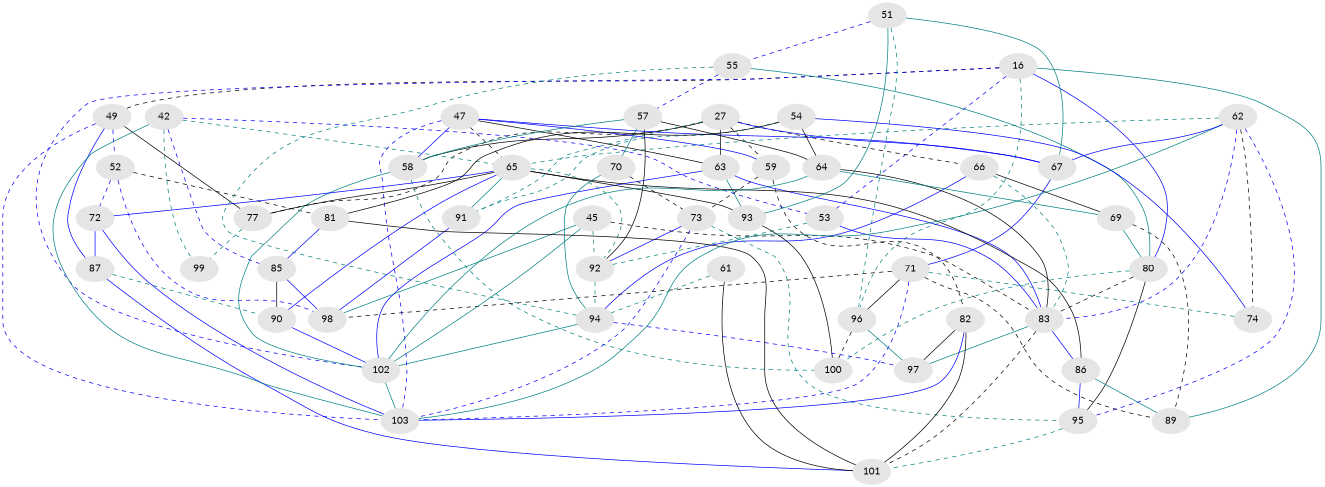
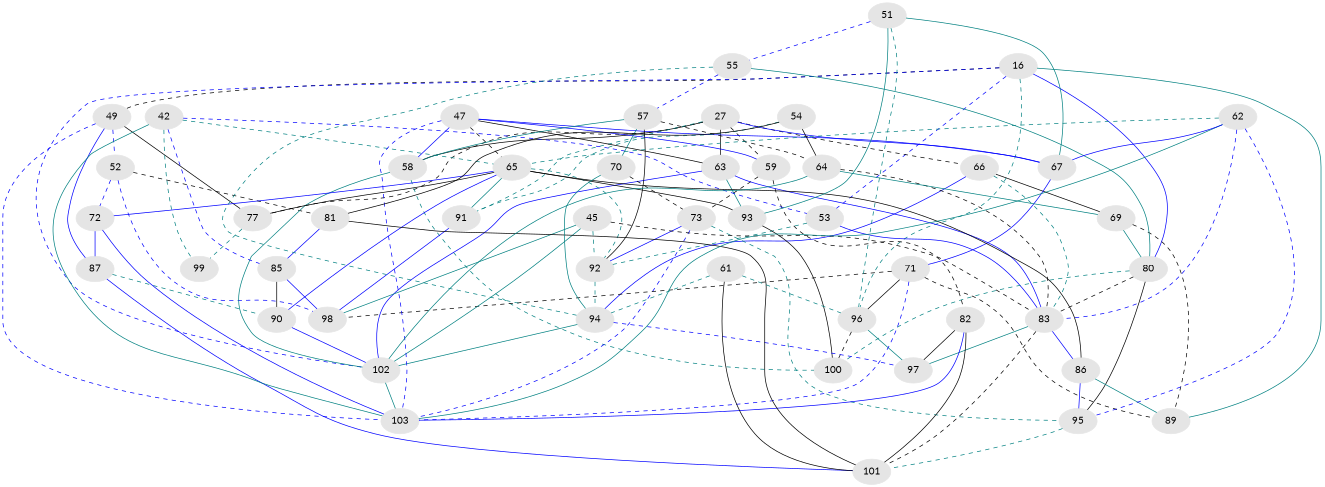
(760, 145) -> (760, 145)
(973, 204) -> (973, 204)
none -> (794, 295)
(1253, 320) -> none
